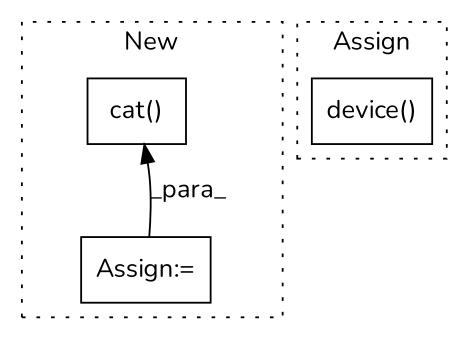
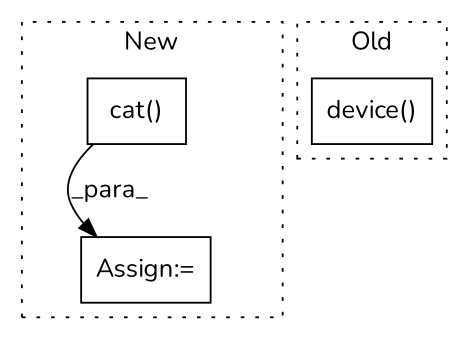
(372, 43) -> (372, 43)
(151, 200) -> (69, 182)
